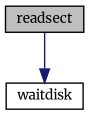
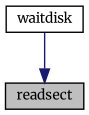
(45, 51) -> (45, 51)
